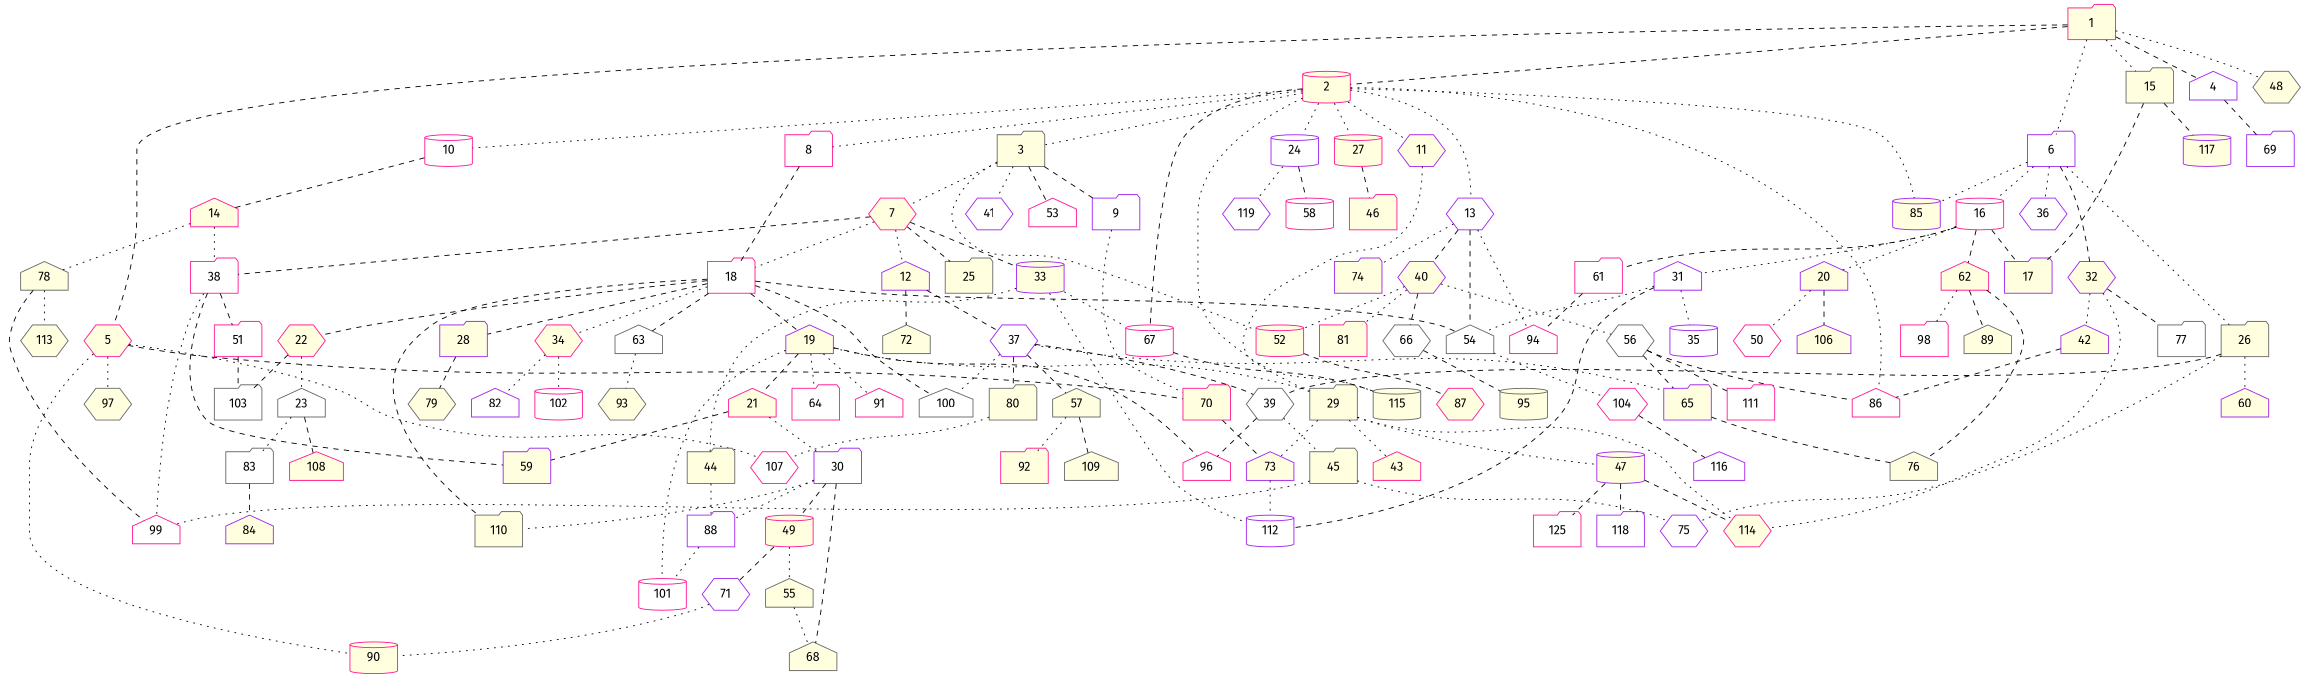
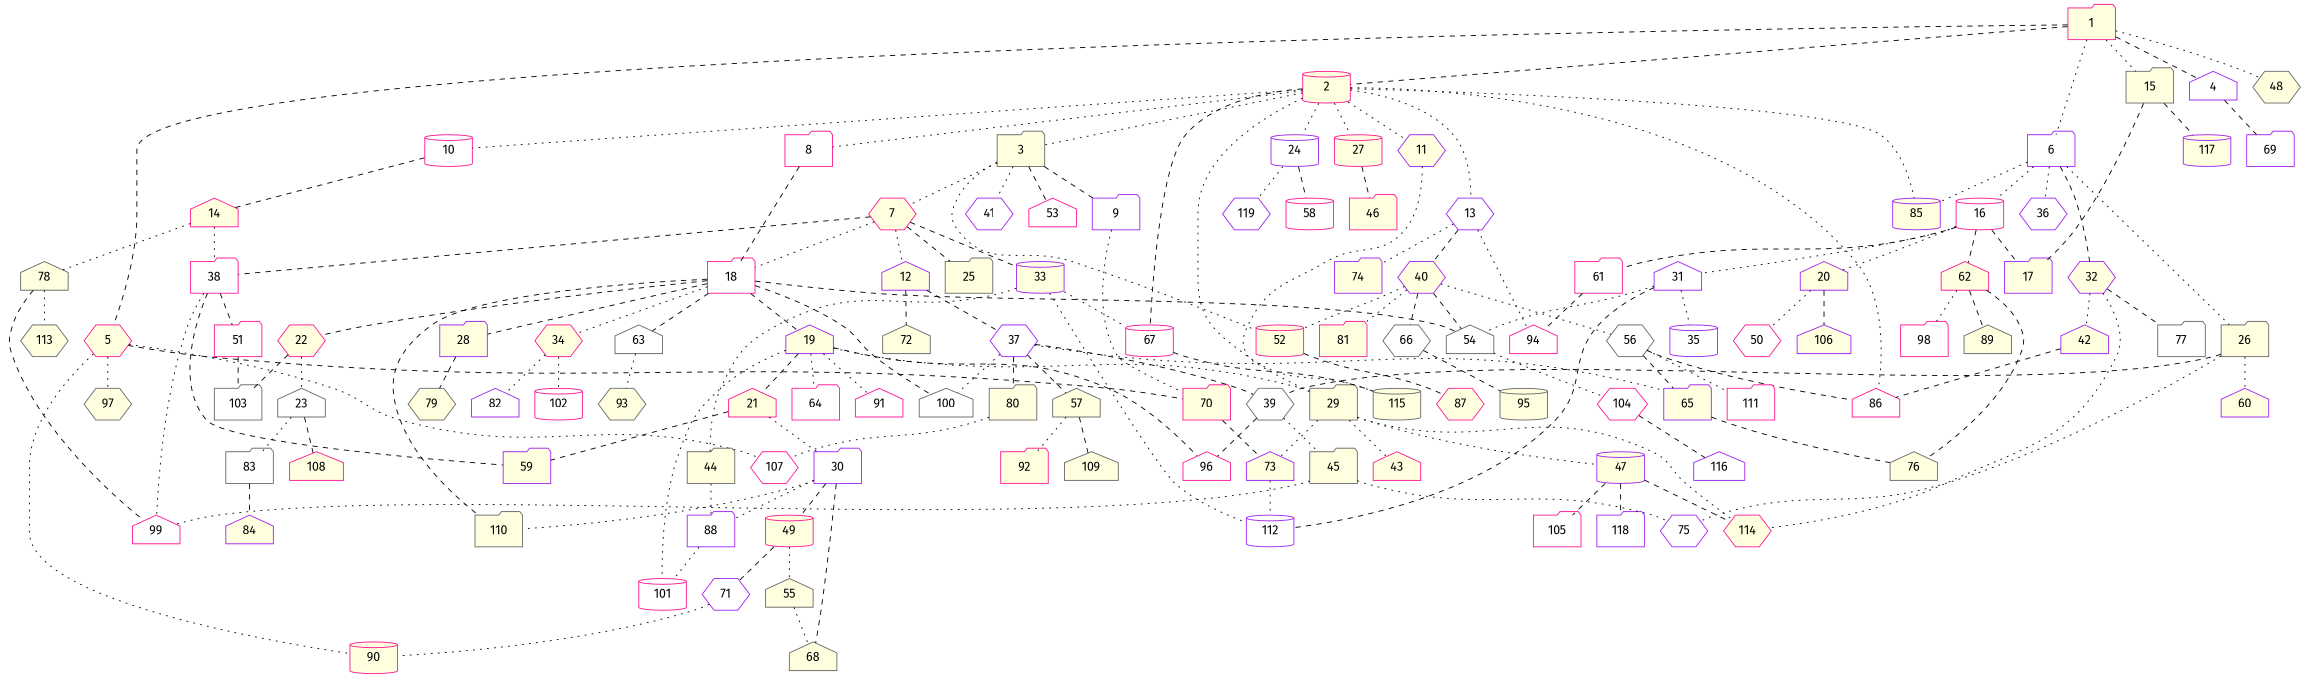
(1470, 277) -> (1447, 311)
(1699, 377) -> (1699, 377)
(1557, 531) -> (1557, 531)
